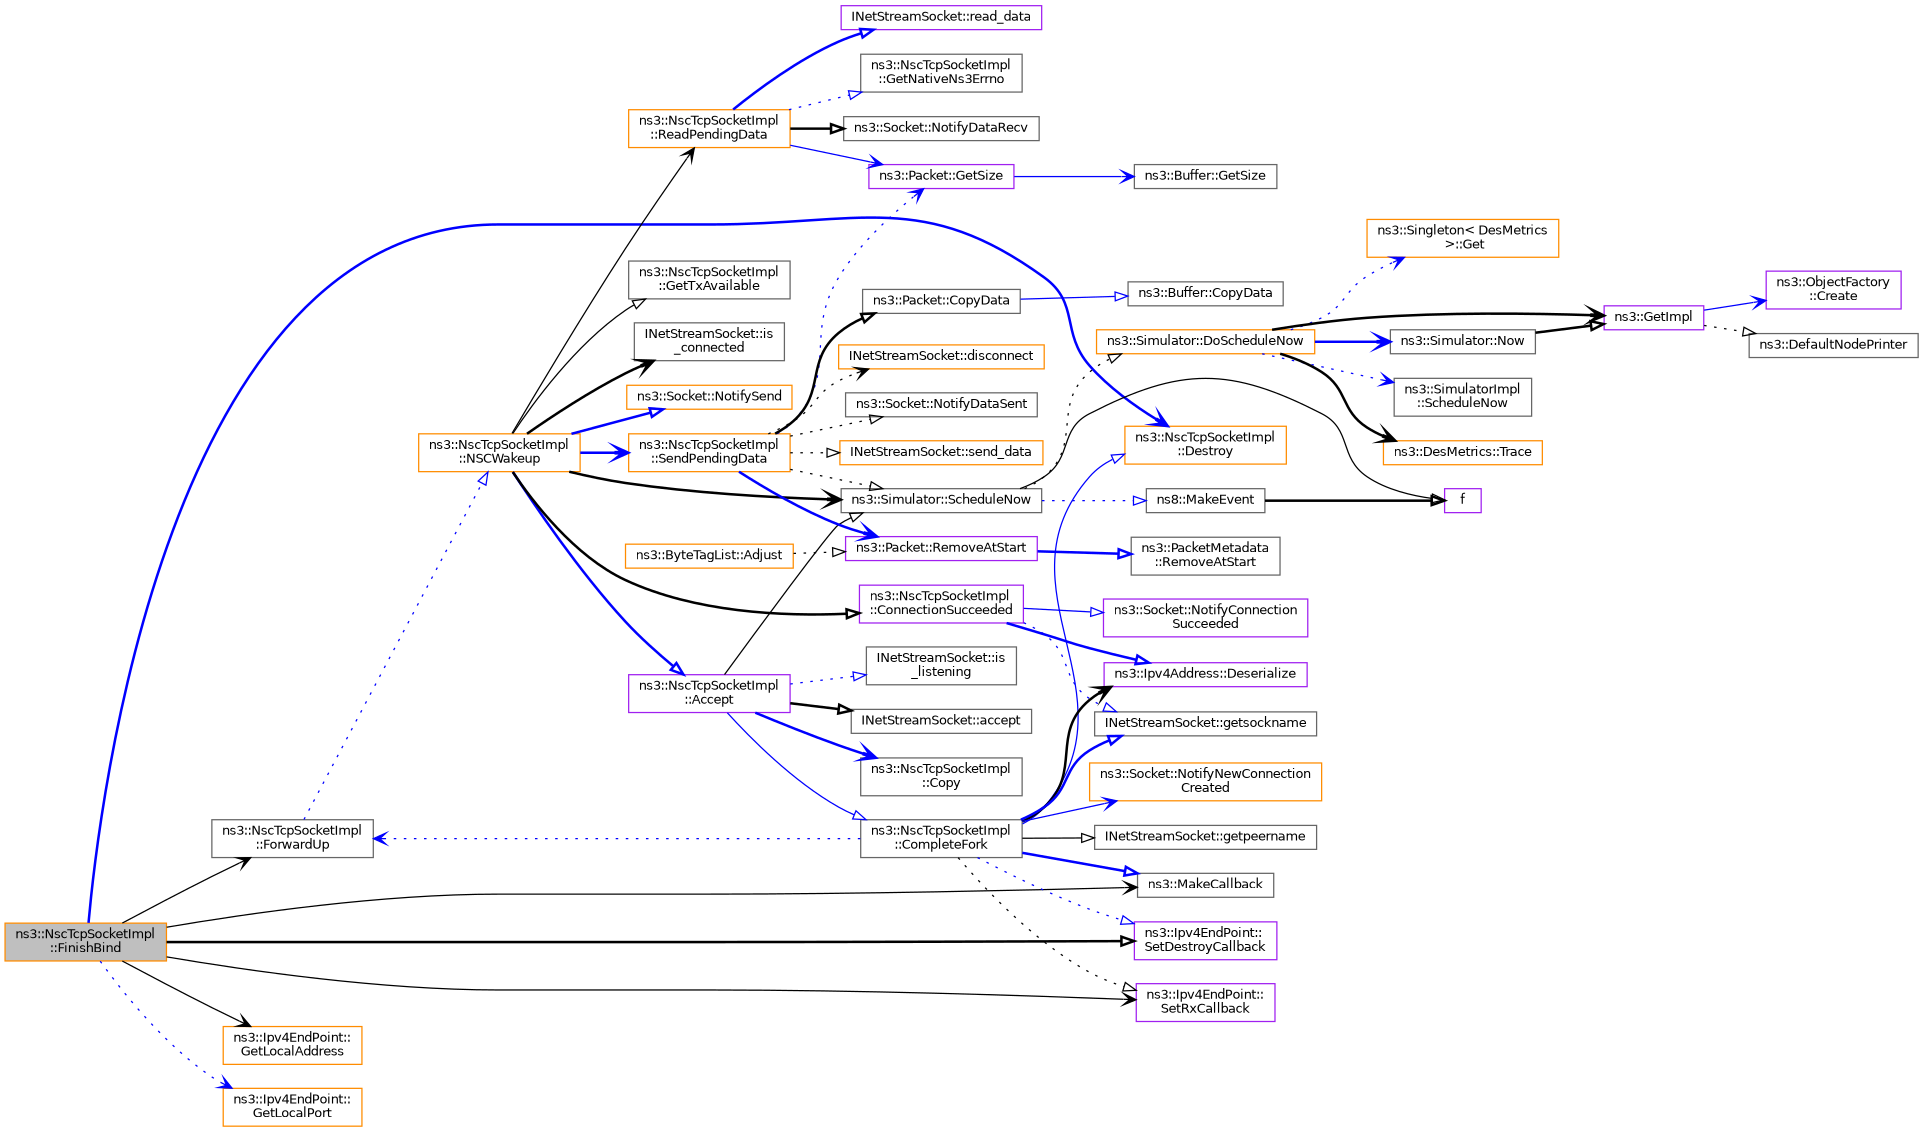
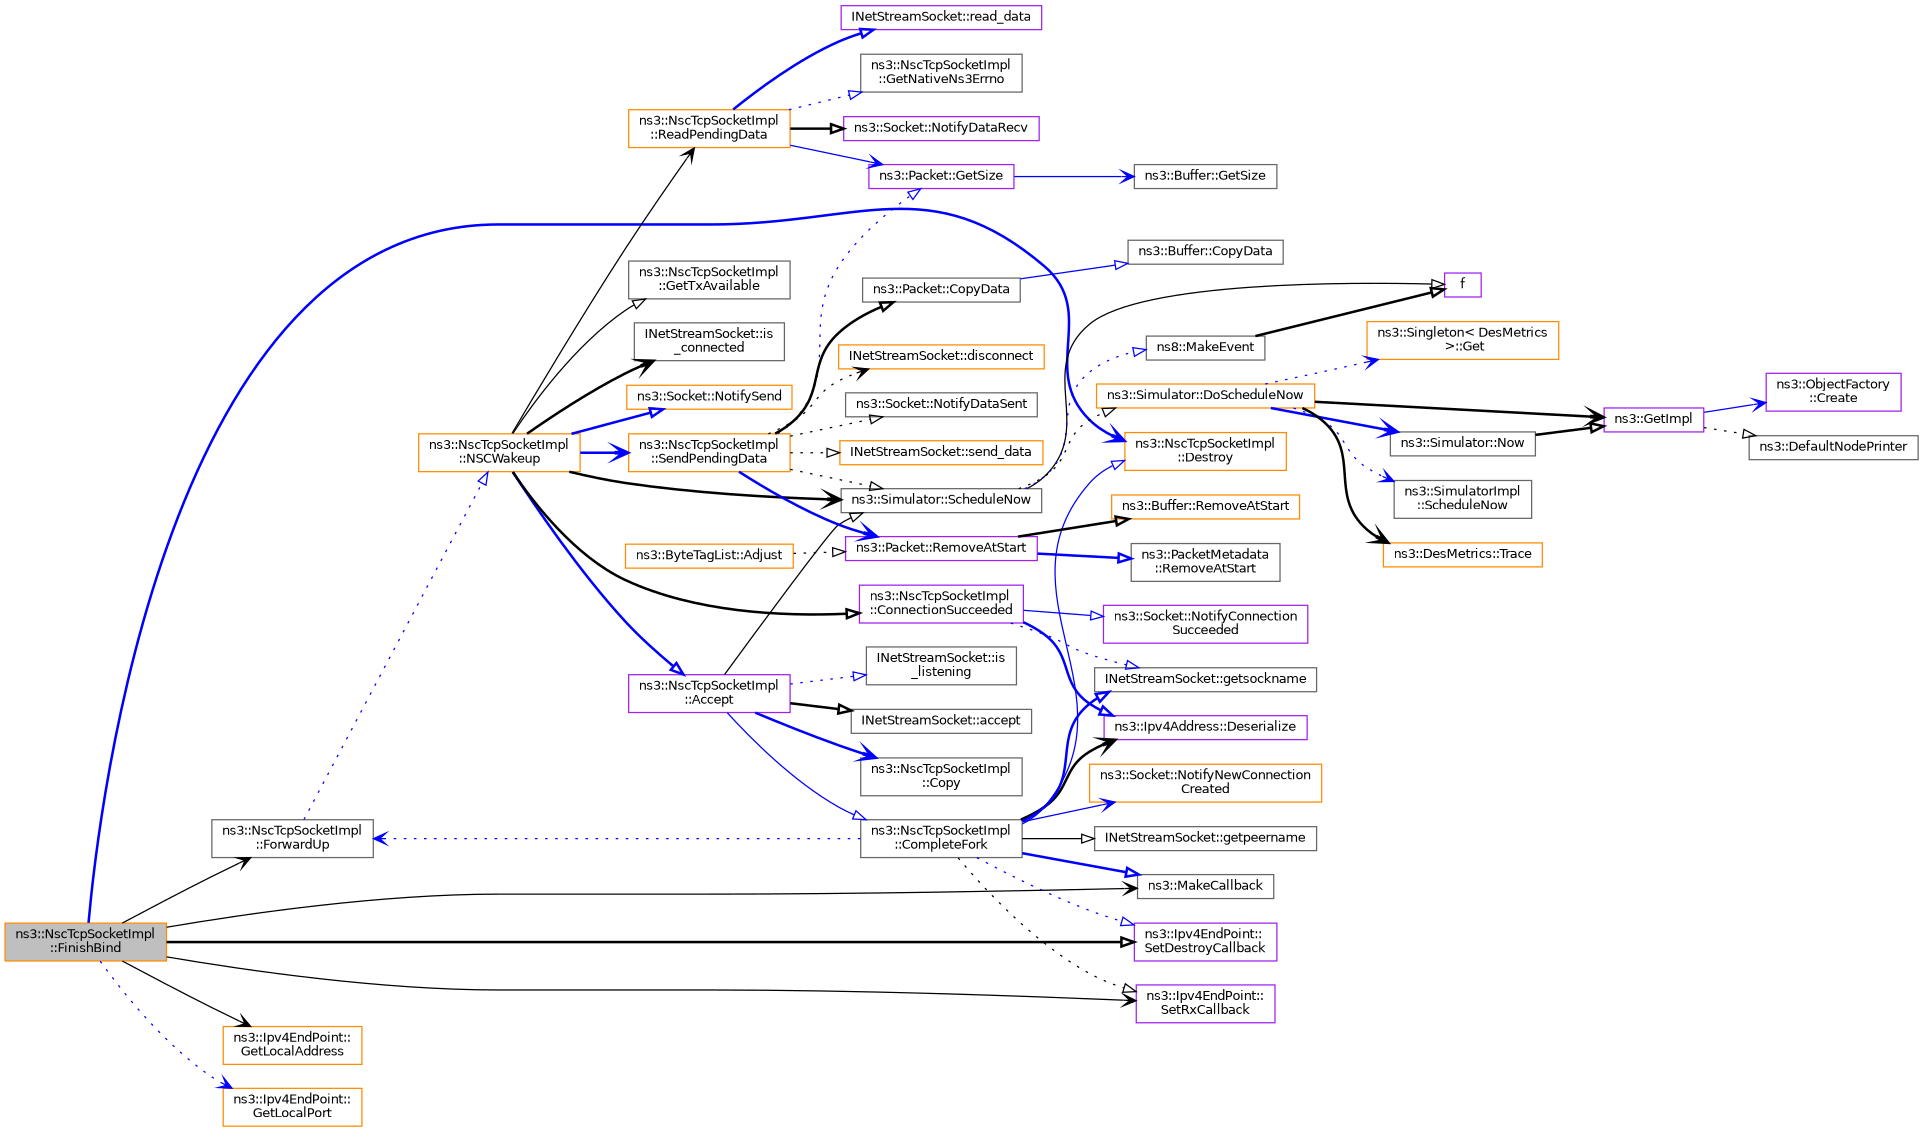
(941, 129) -> (941, 129)
(826, 307) -> (823, 305)
none -> (1206, 507)
